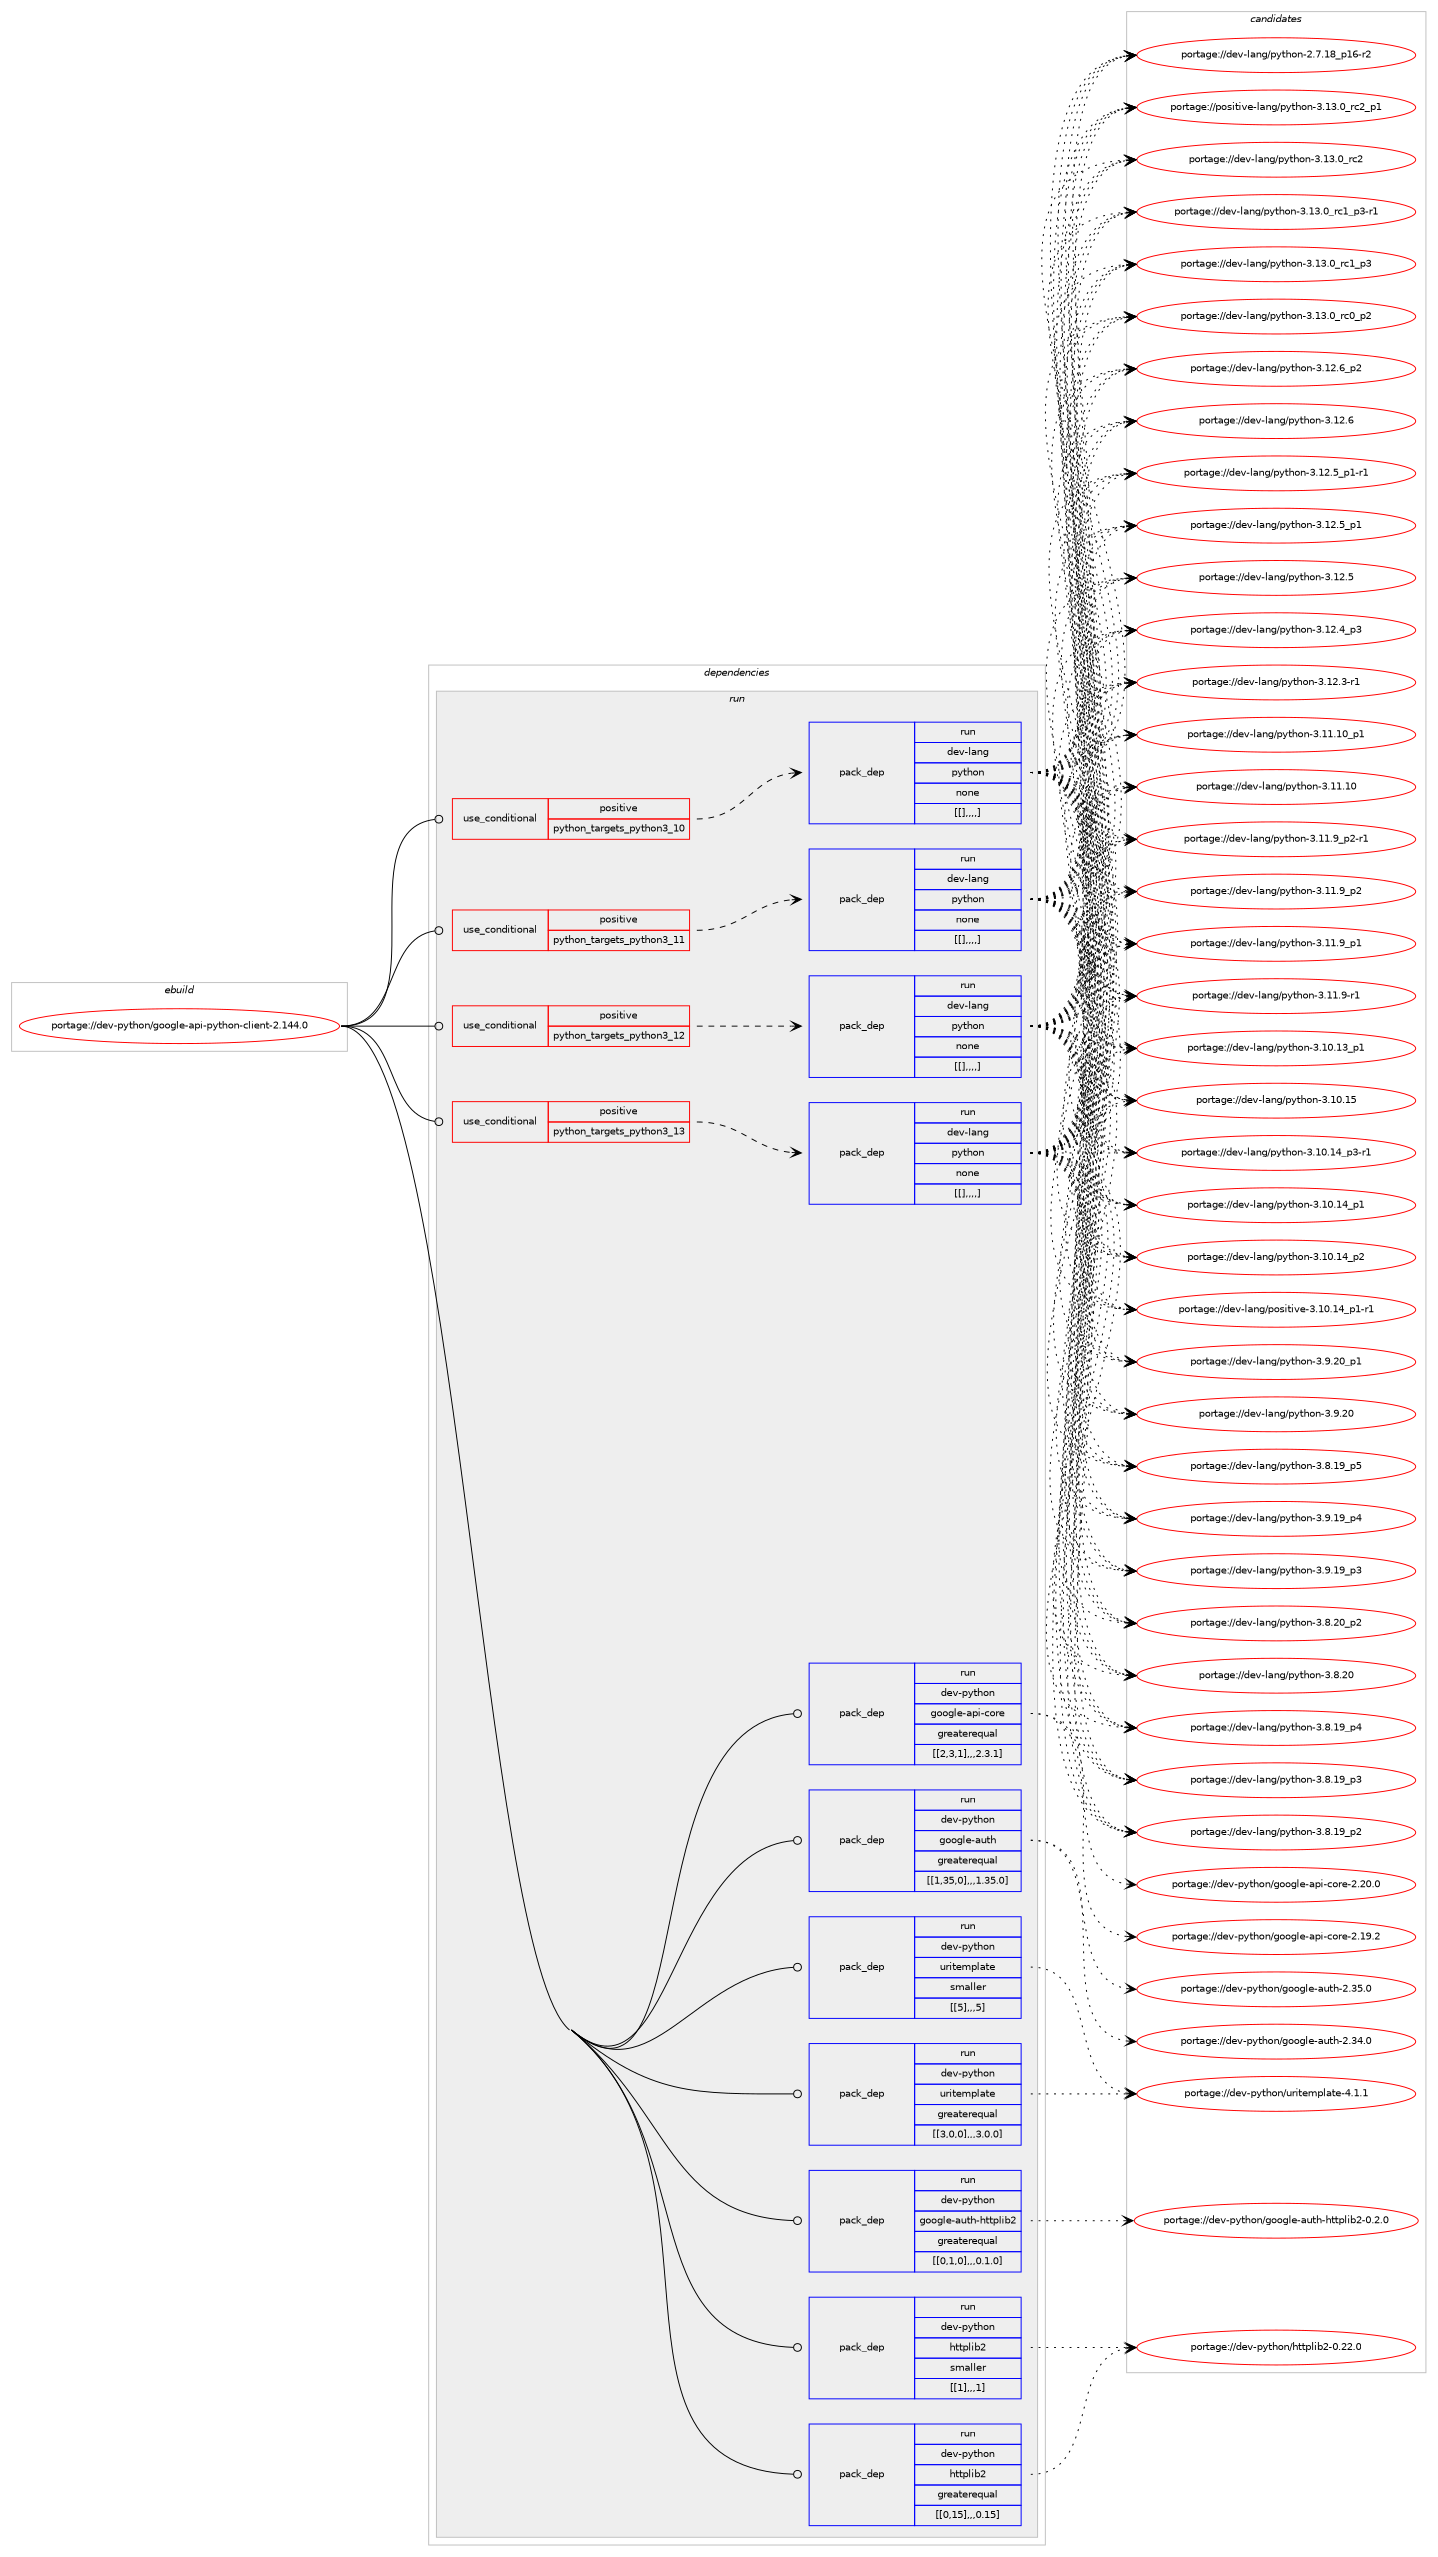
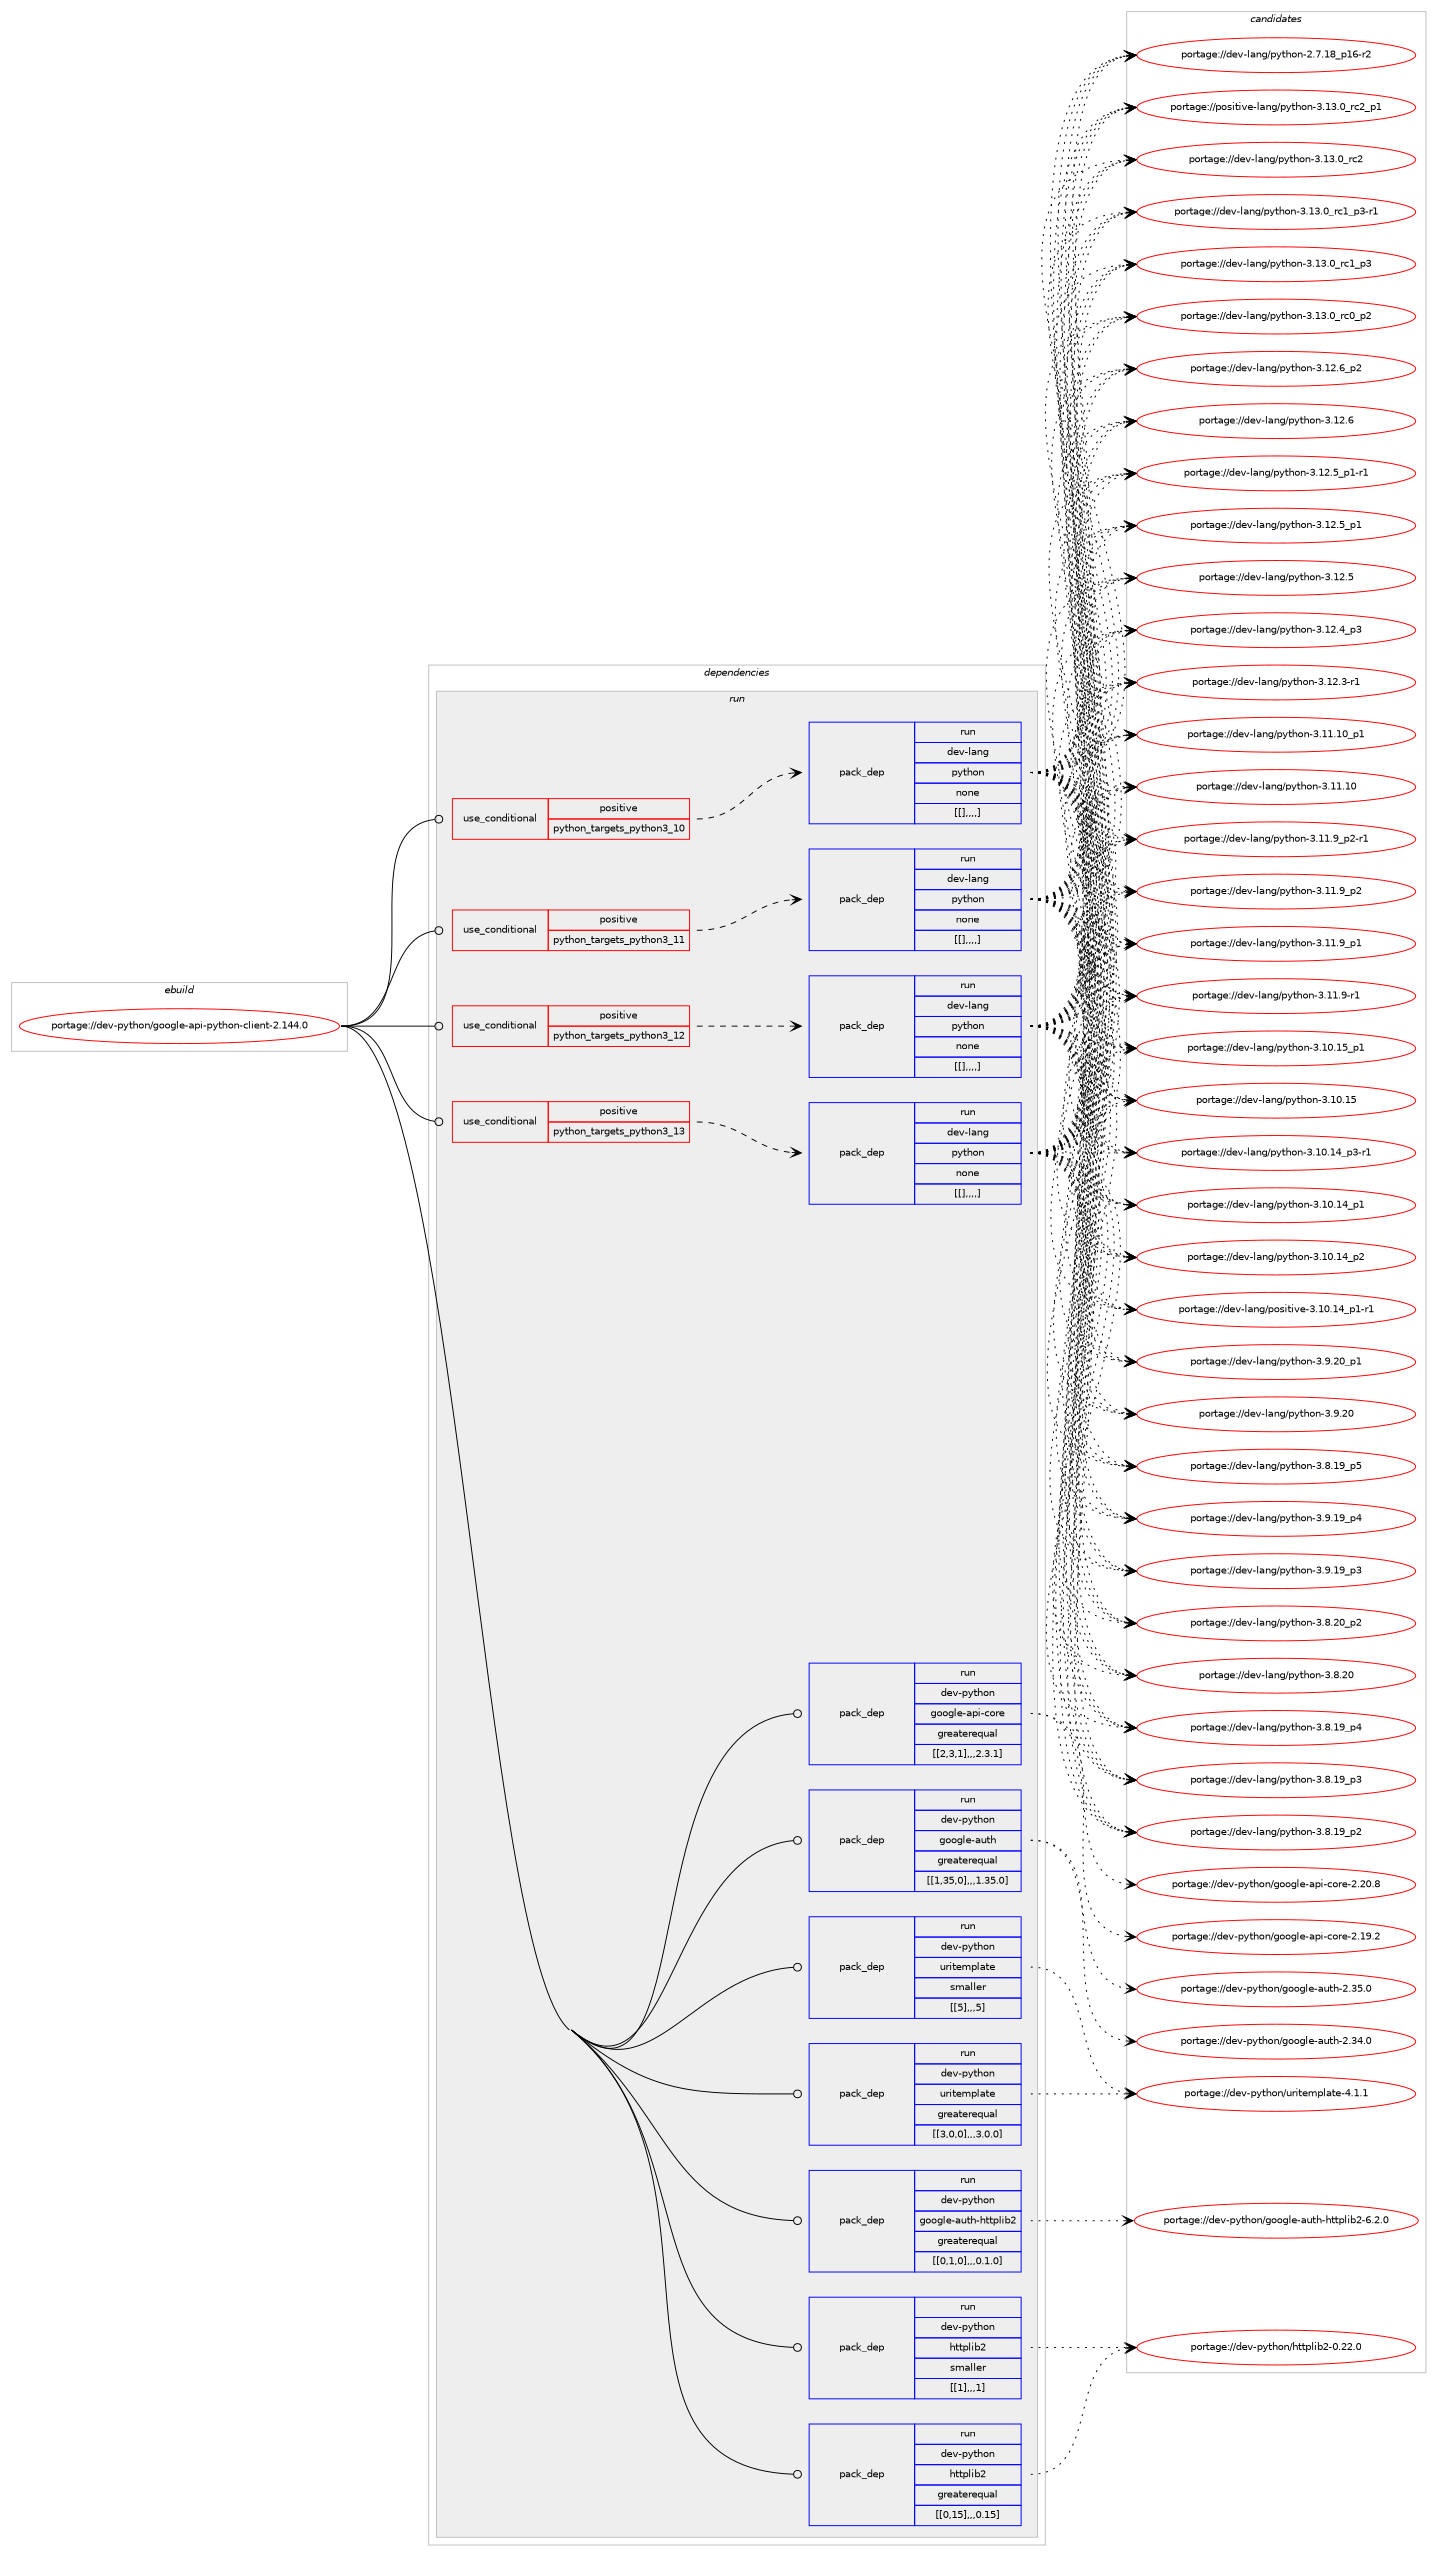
(1276, 1048) -> (1276, 1048)
(1276, 1885) -> (1276, 1885)
(1276, 2221) -> (1276, 2221)
